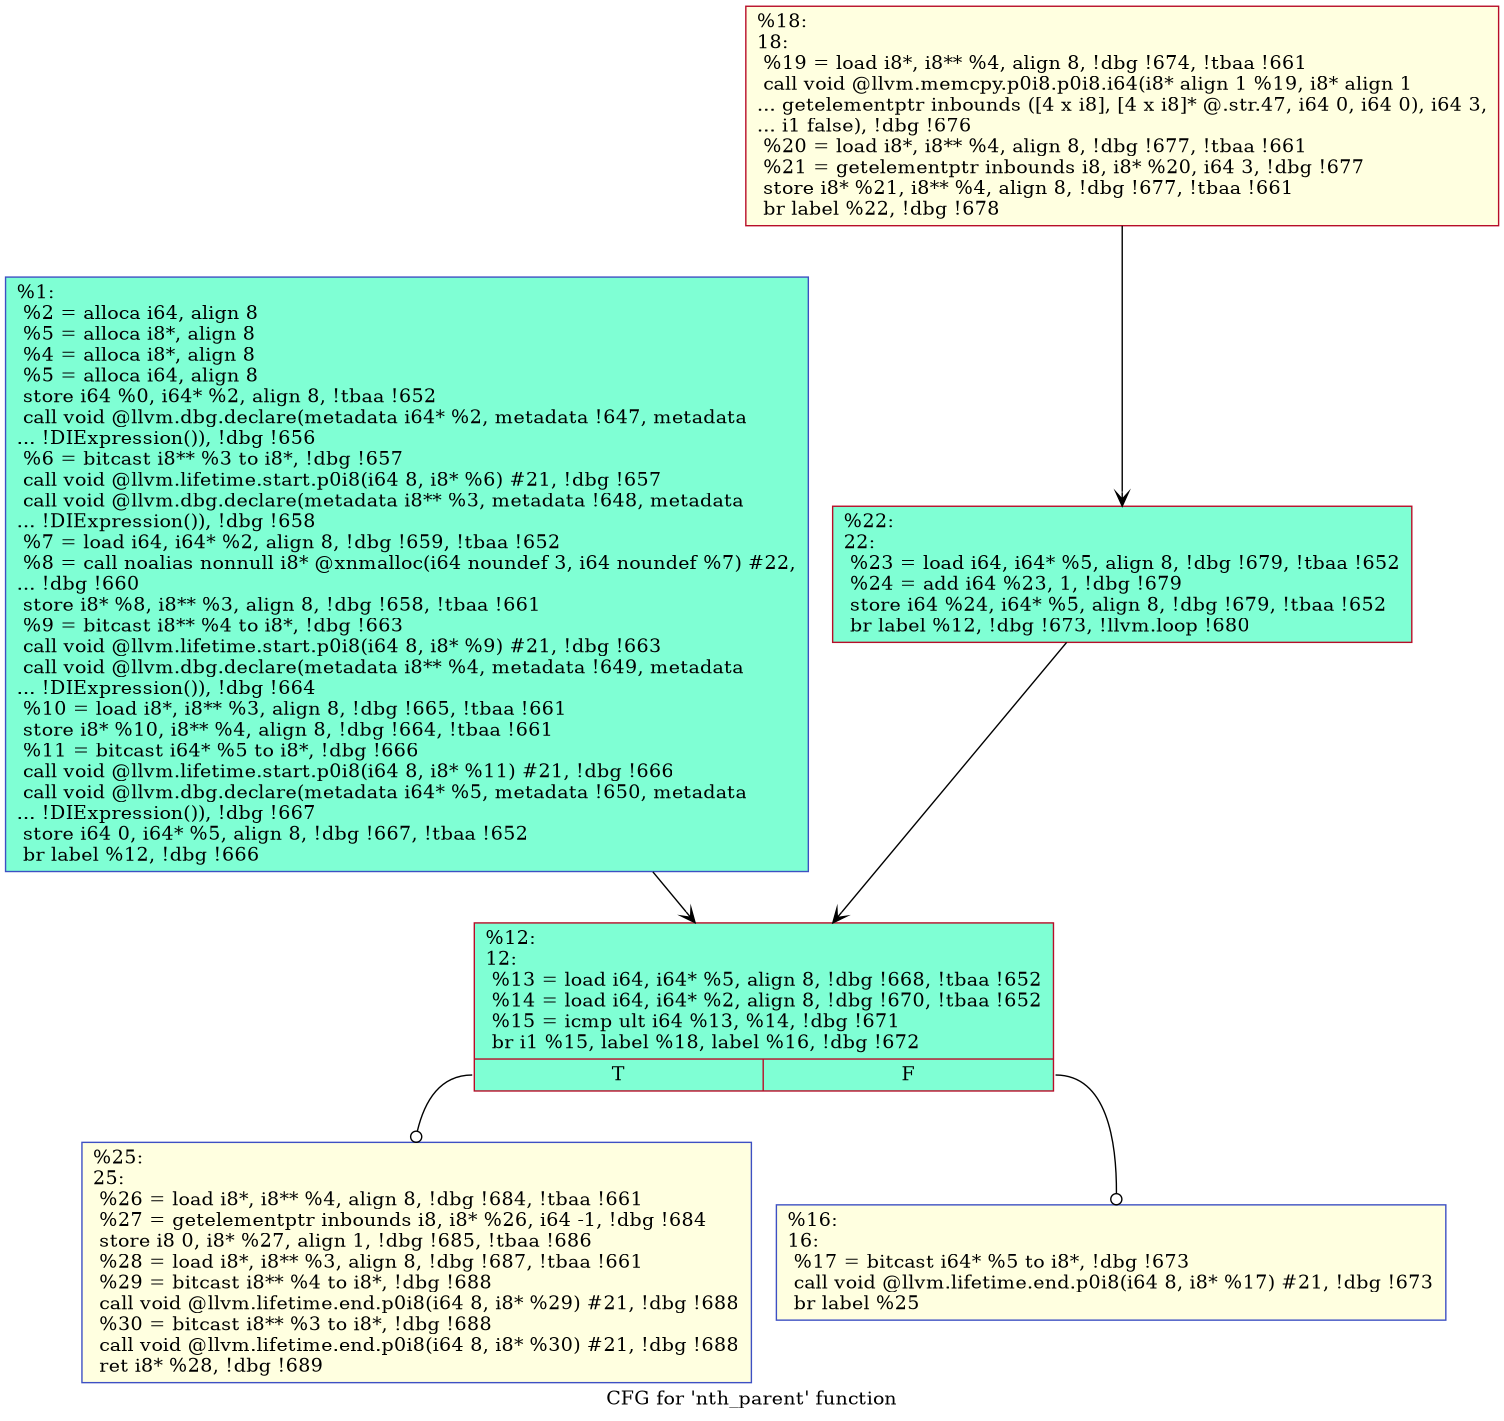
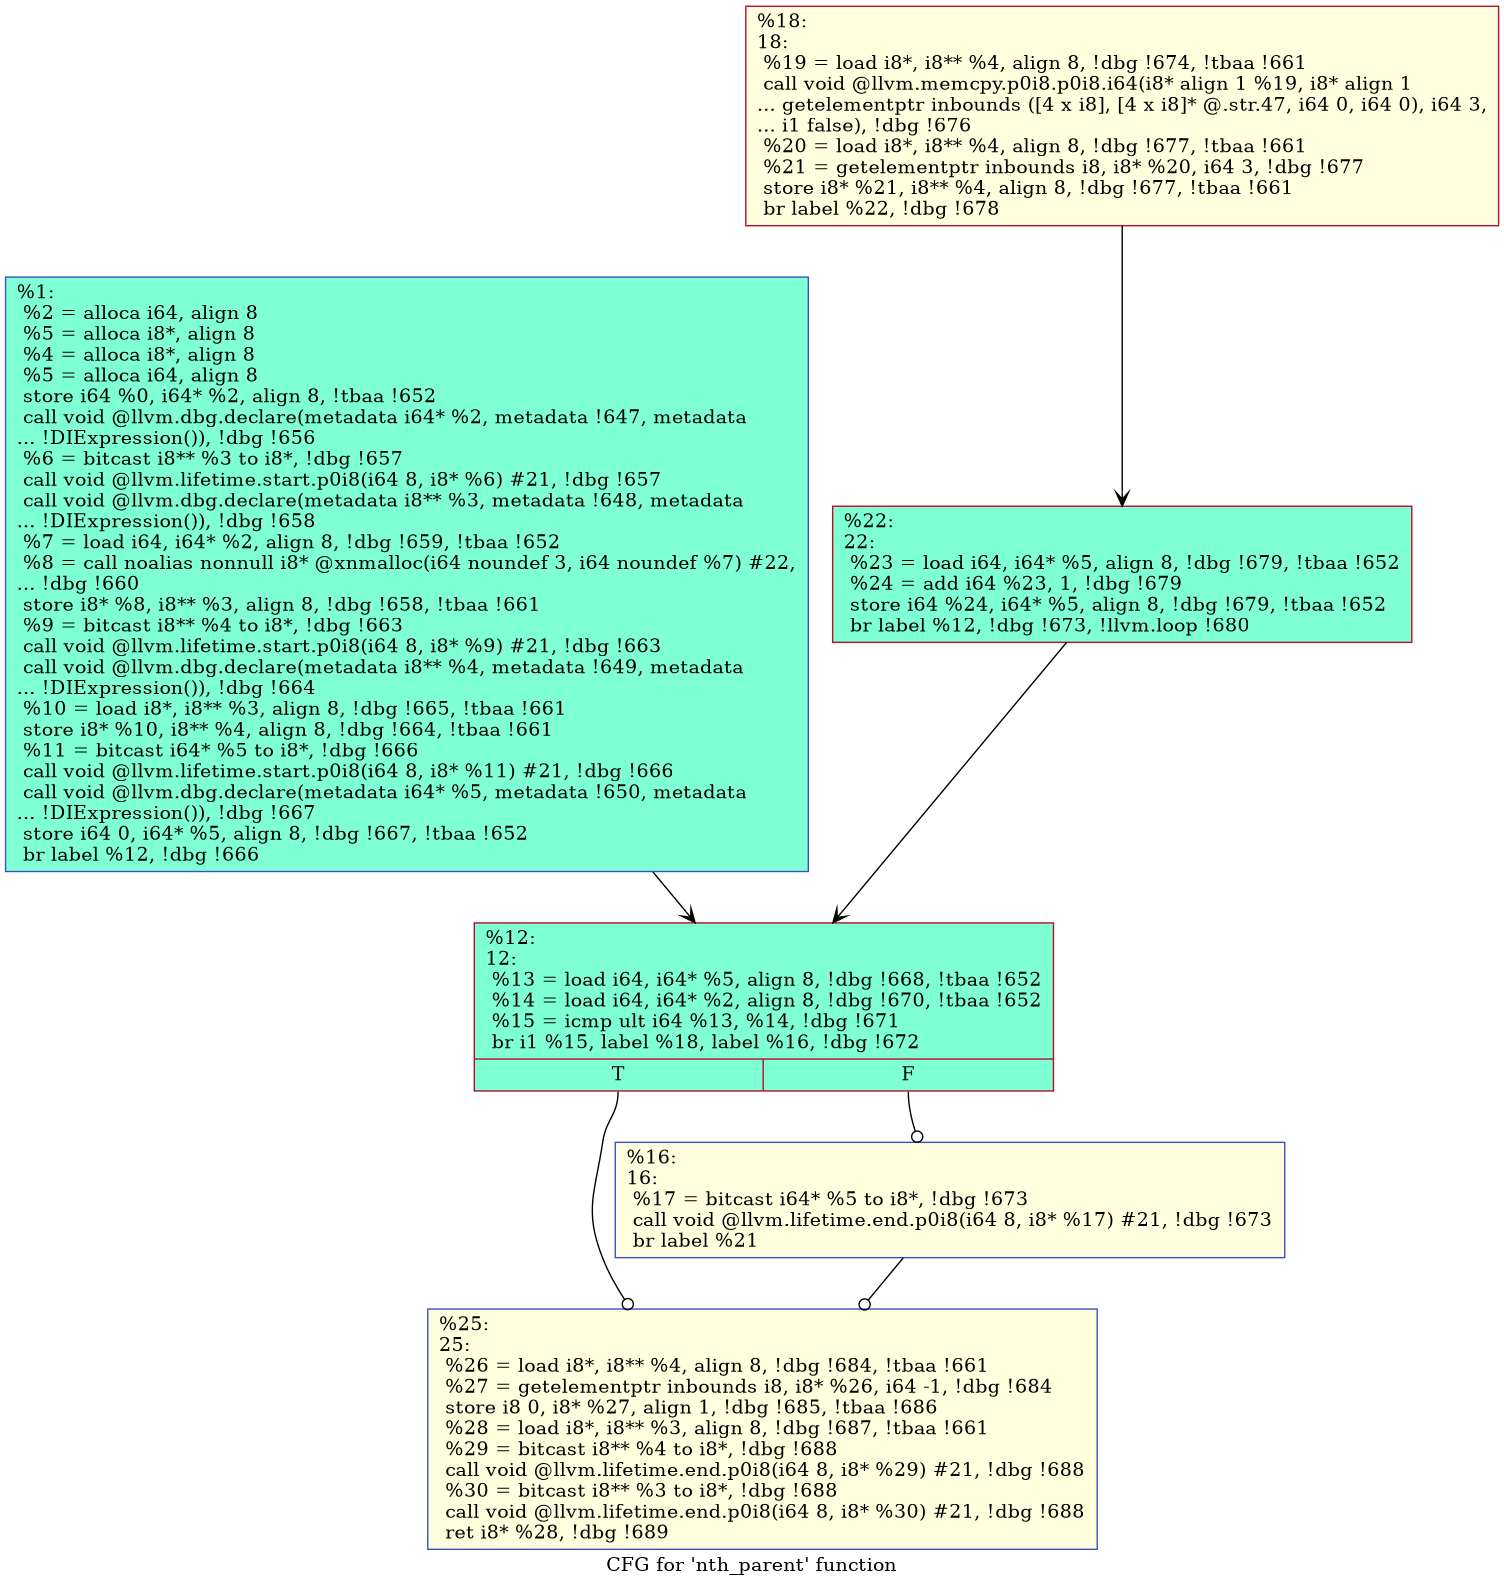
none -> (886, 1279)
(854, 1303) -> (693, 1241)
